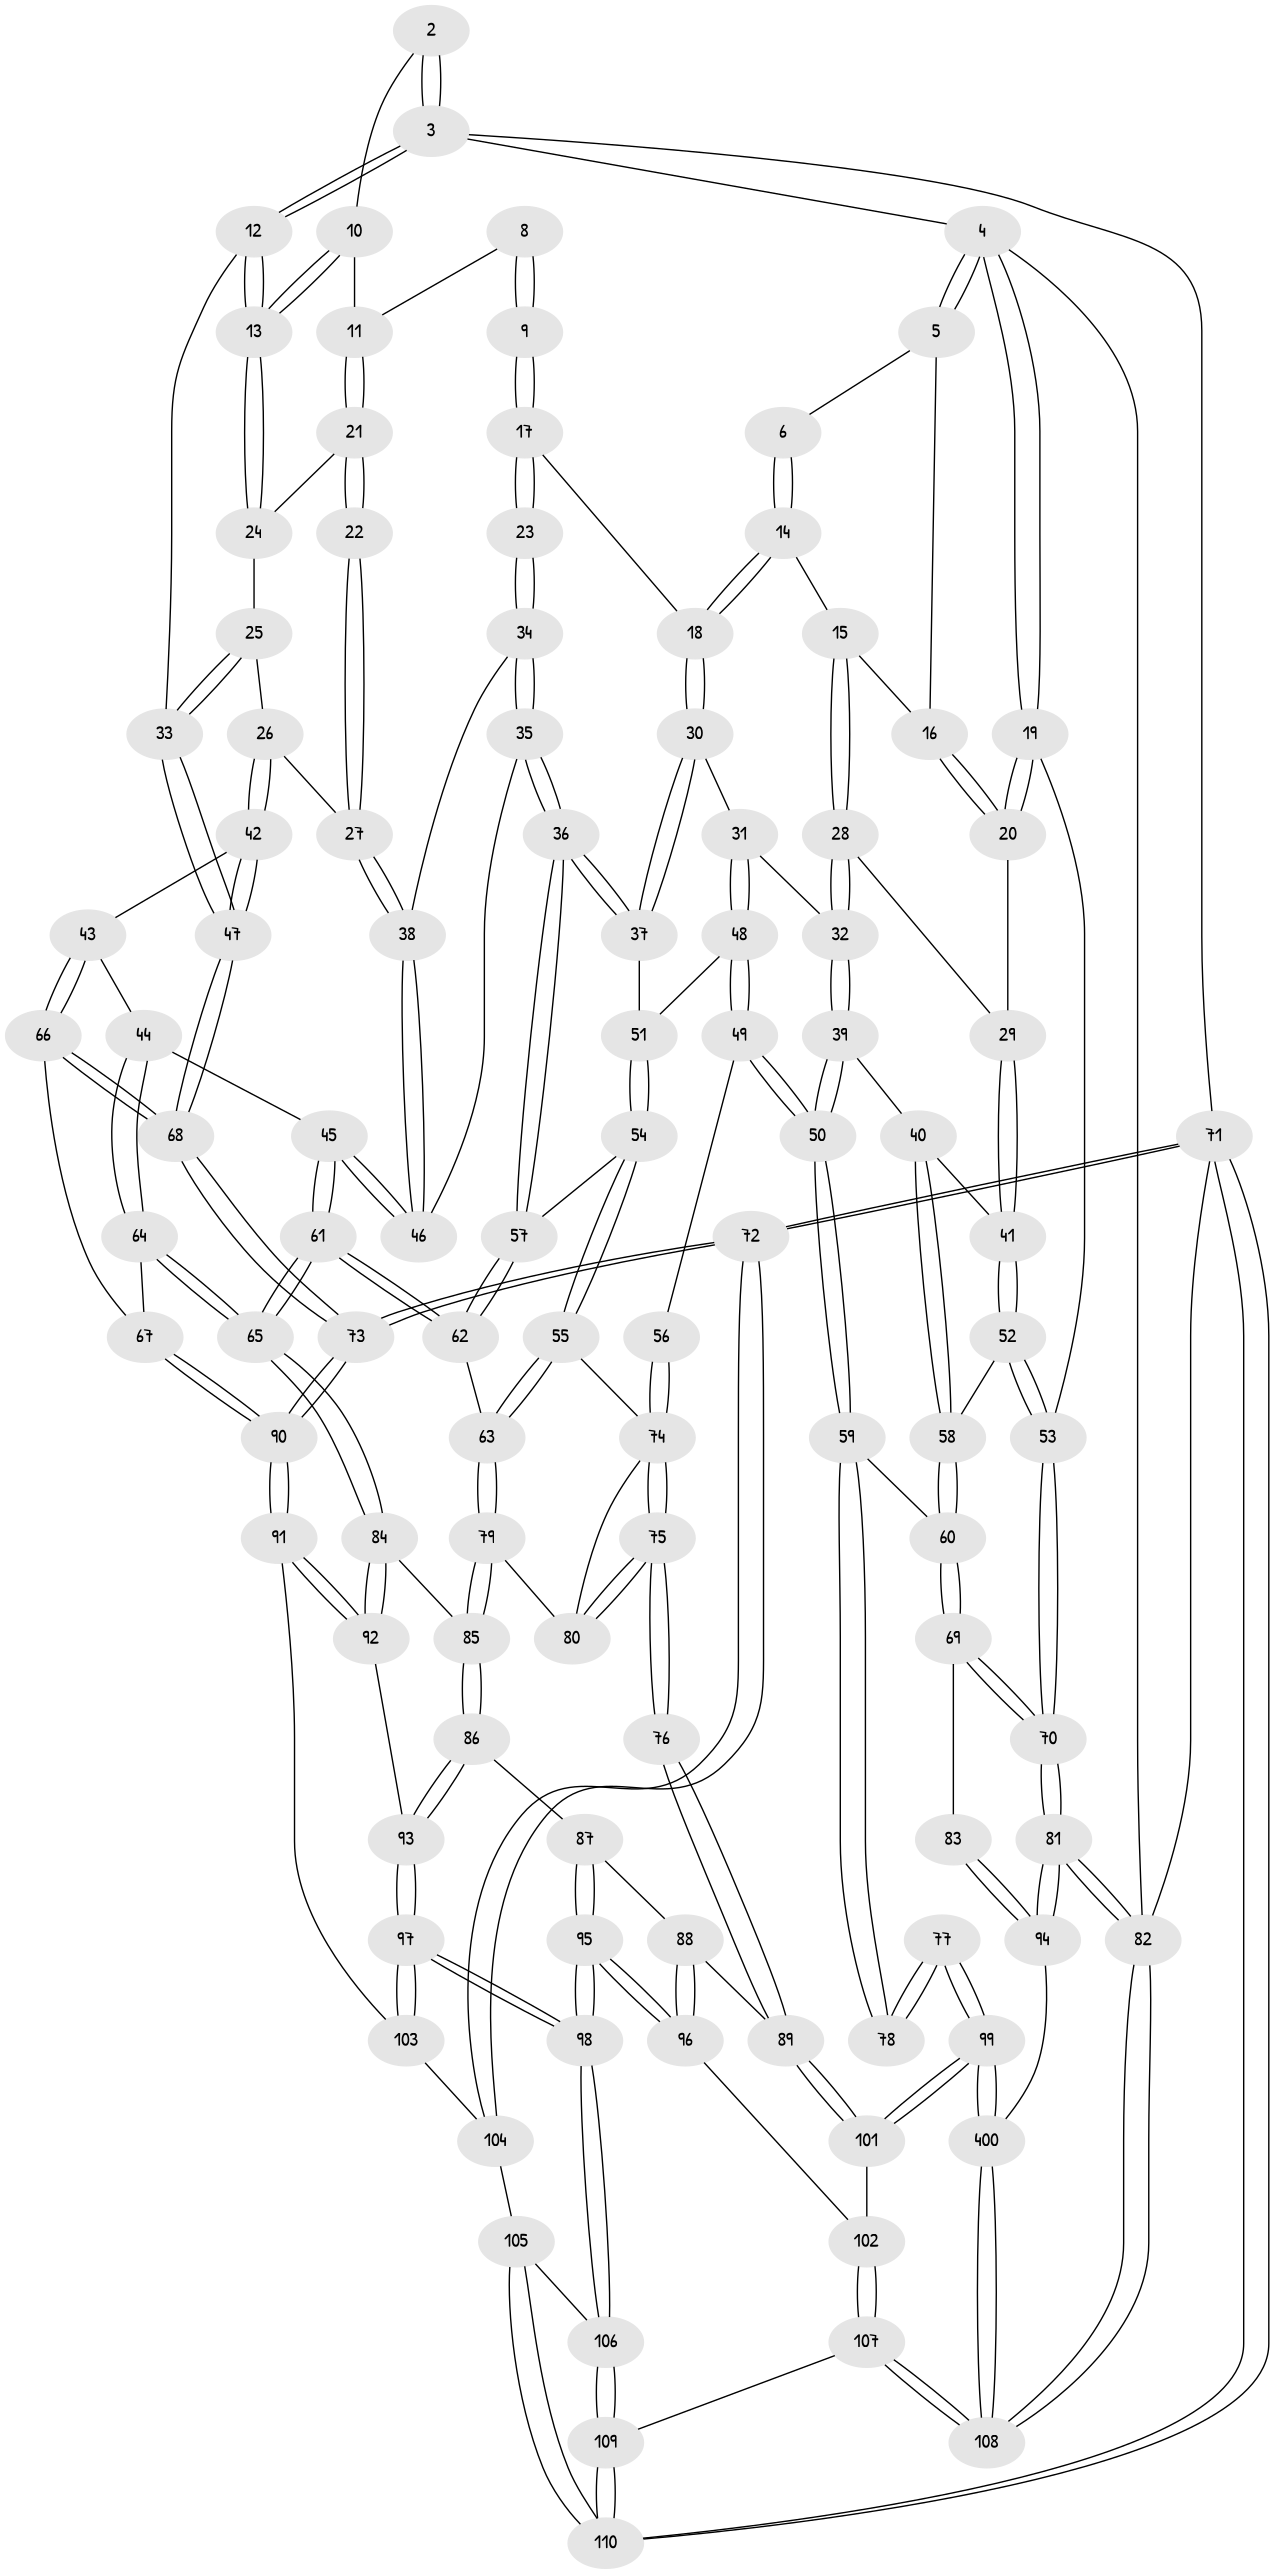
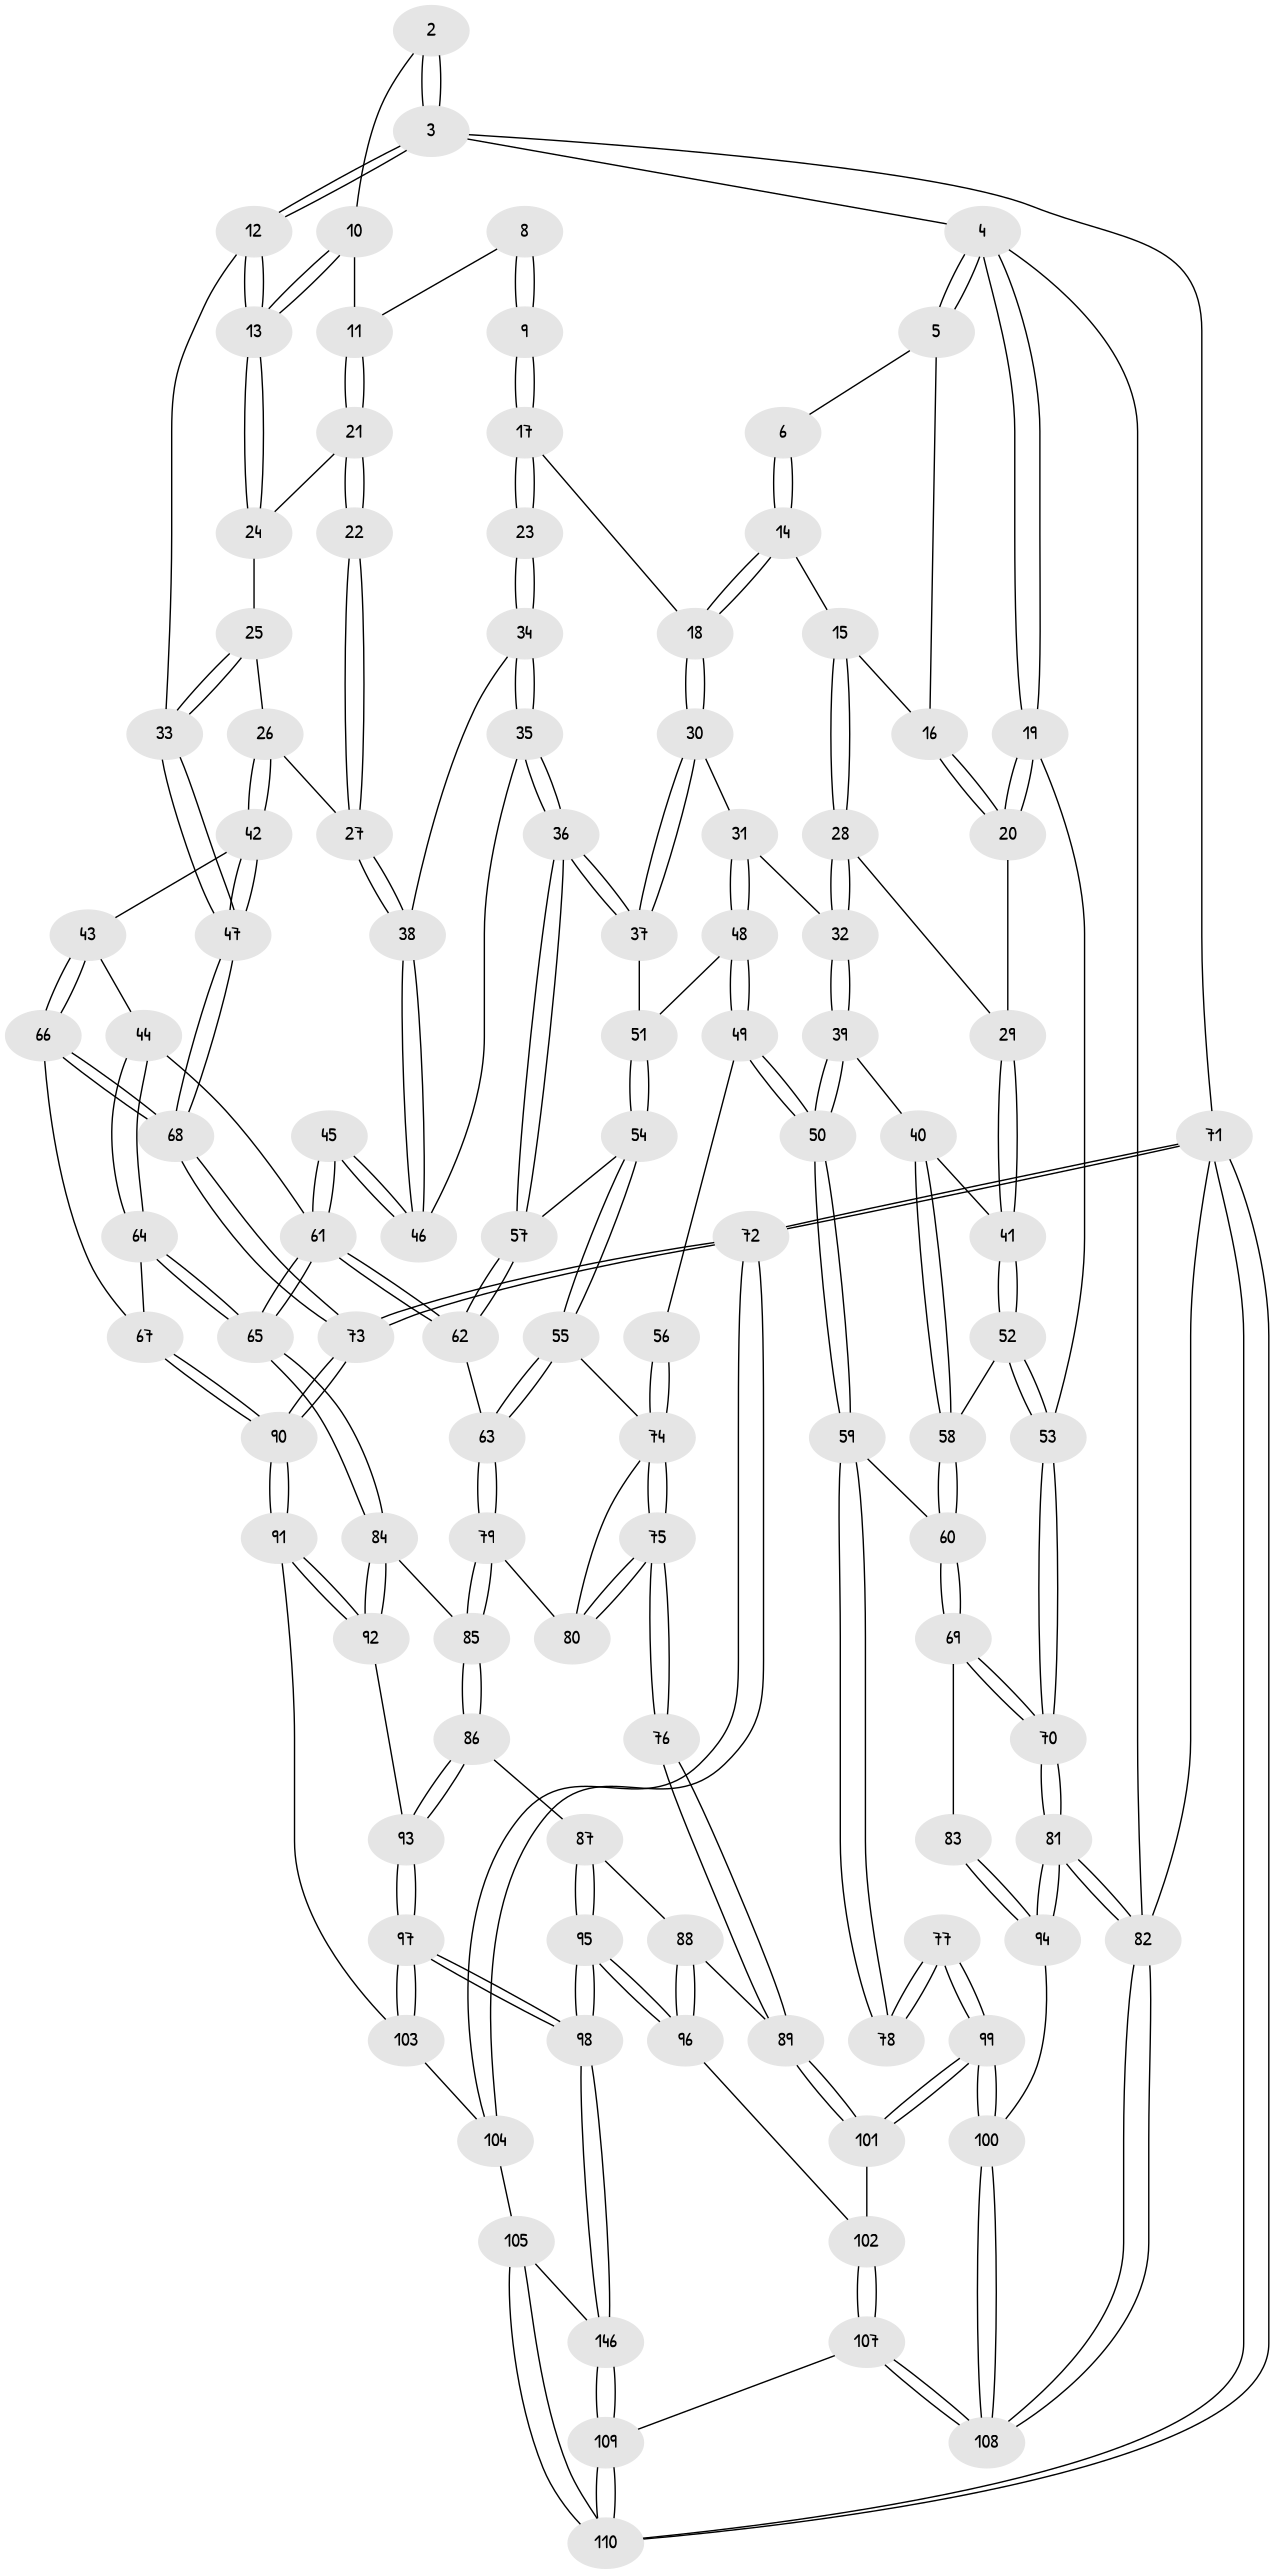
(236, 1086) -> (242, 1129)
(987, 2141) -> (987, 2141)
(606, 2342) -> (606, 2342)
